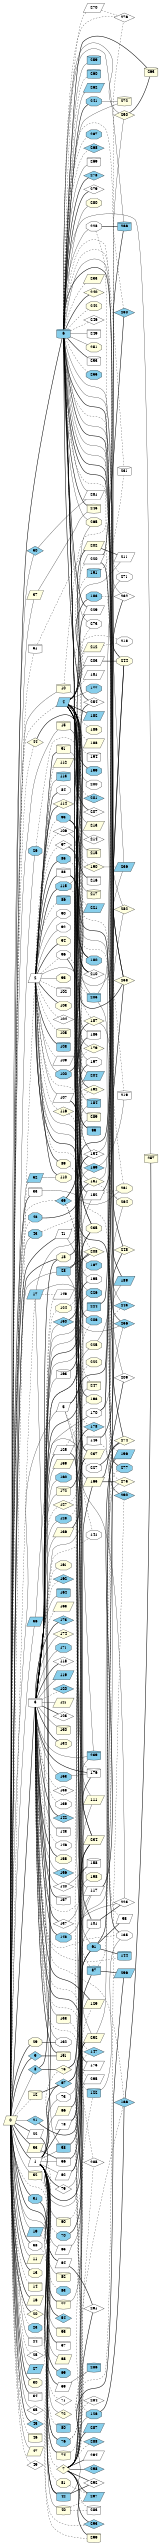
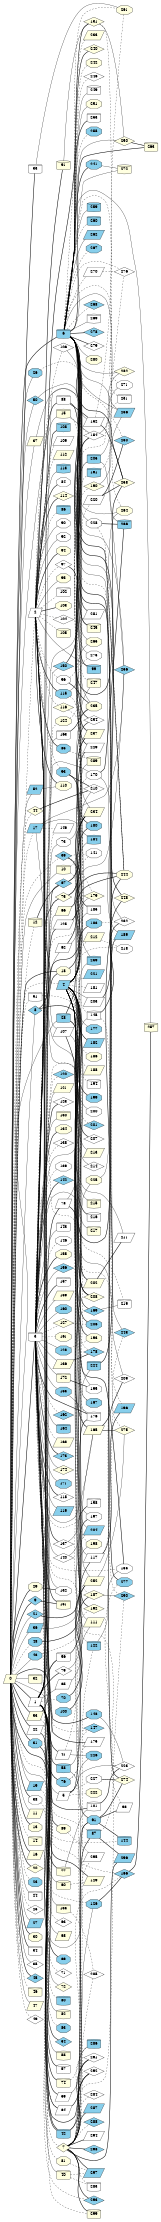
(44, 1042) -> none
(46, 1743) -> (54, 1519)
none -> (63, 1922)
